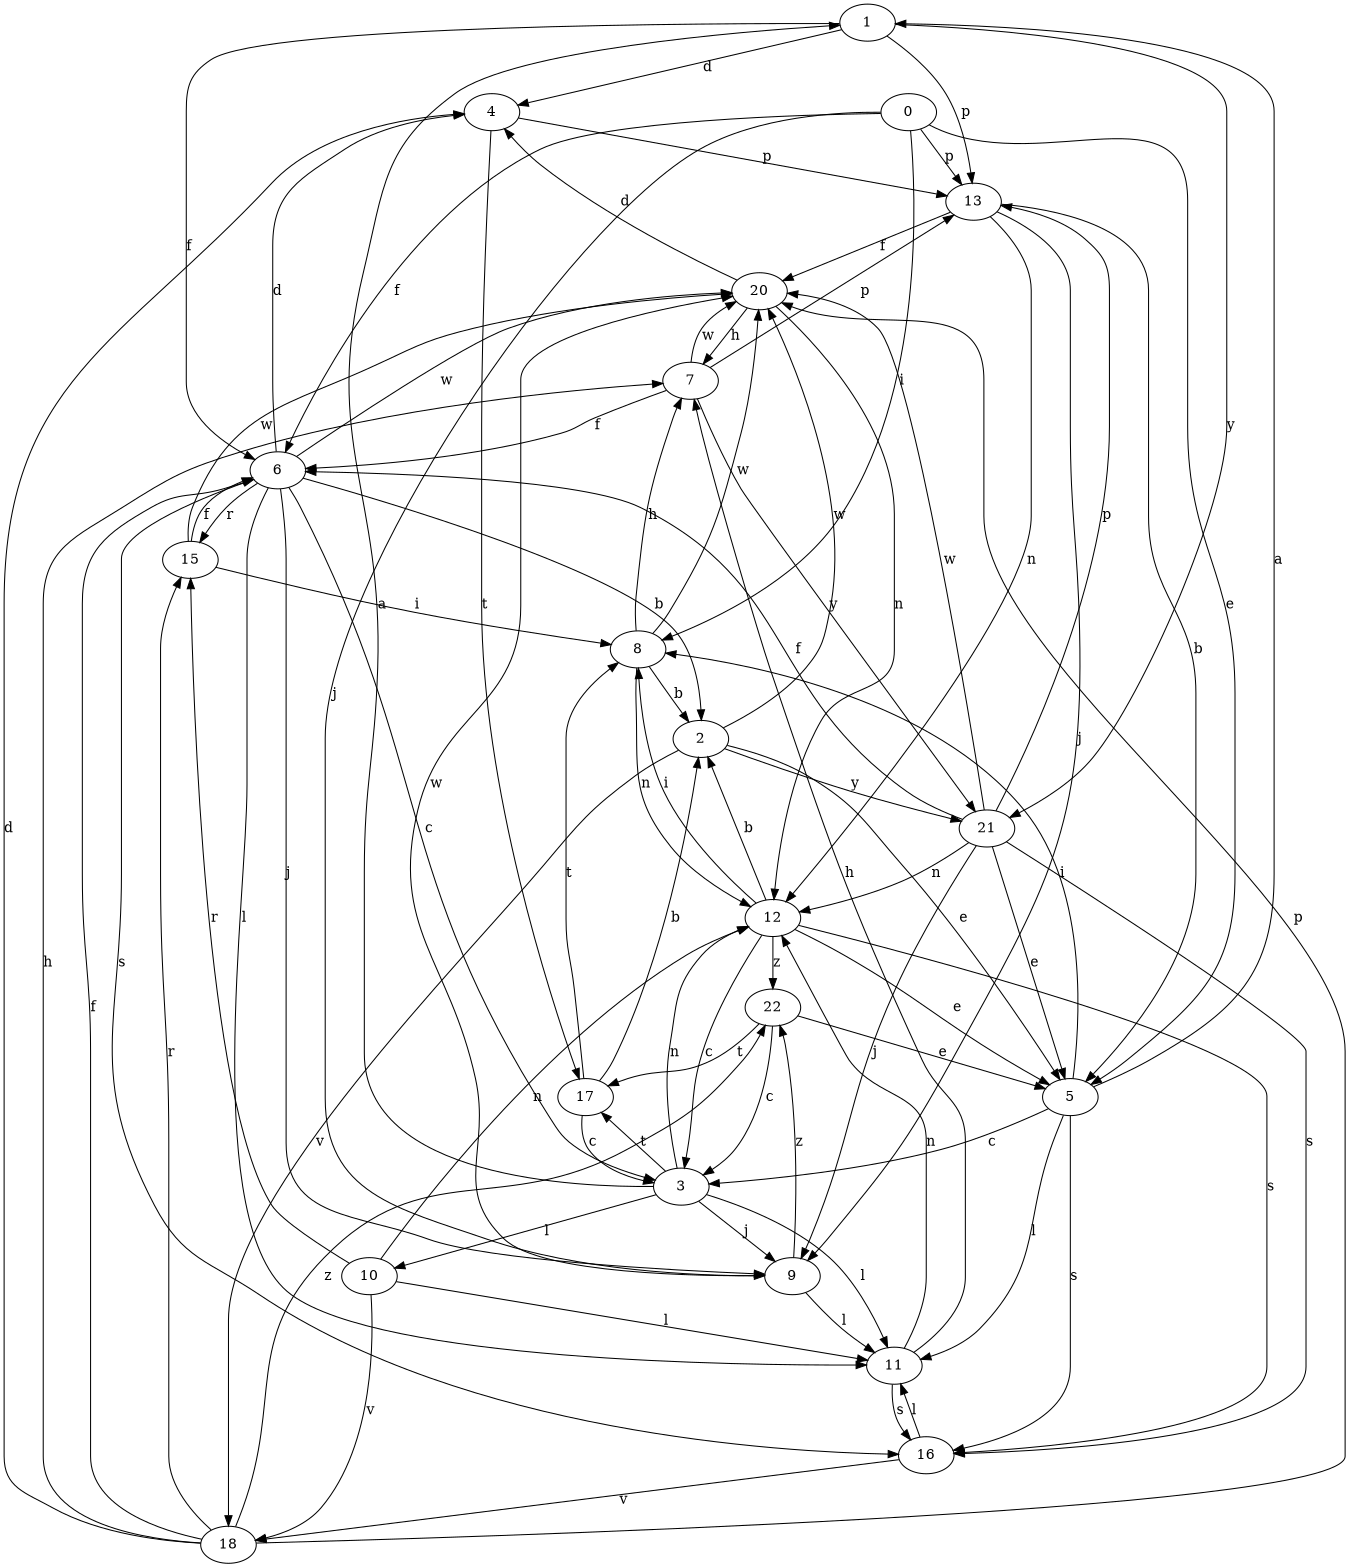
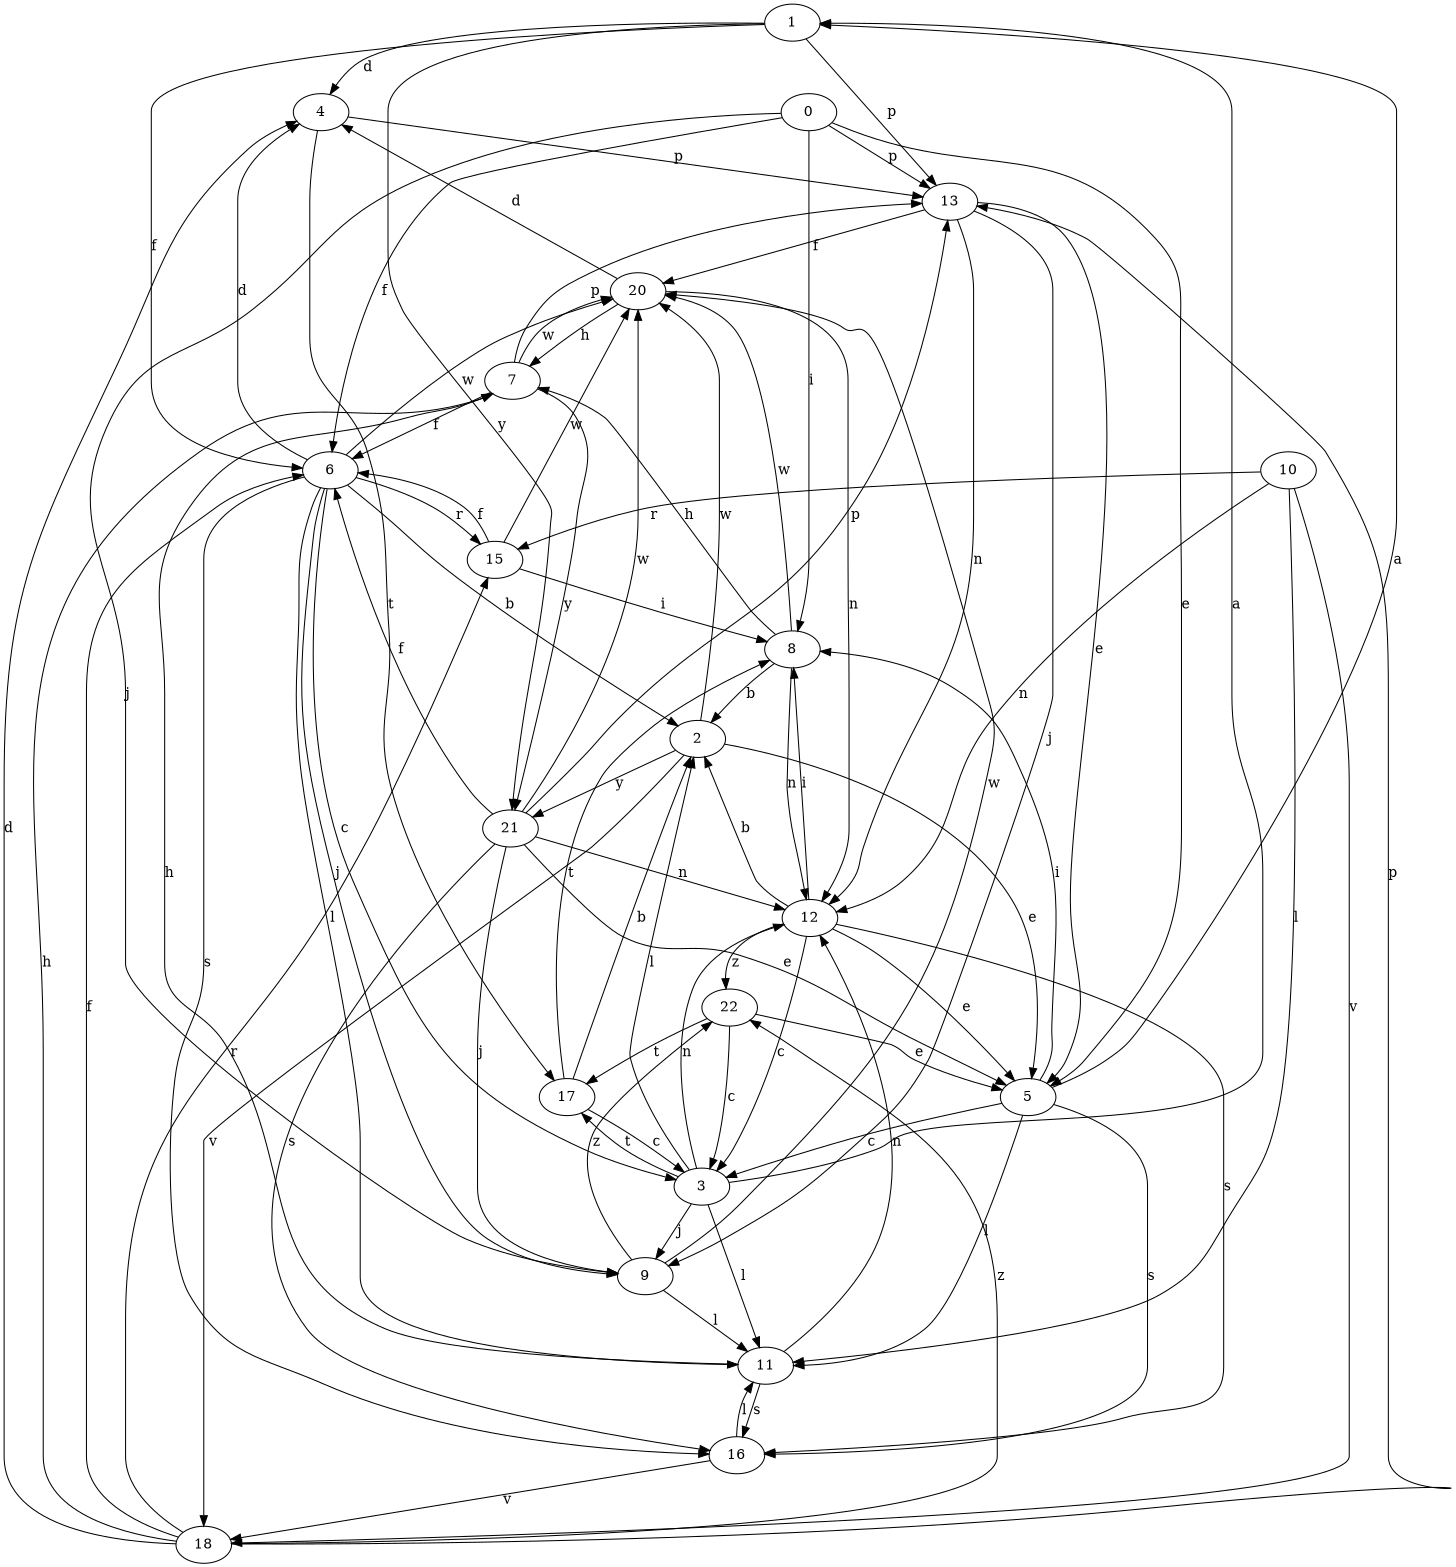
(1199, 649) -> (1100, 649)
(530, 1230) -> (645, 974)
(1345, 1292) -> (1388, 1384)
